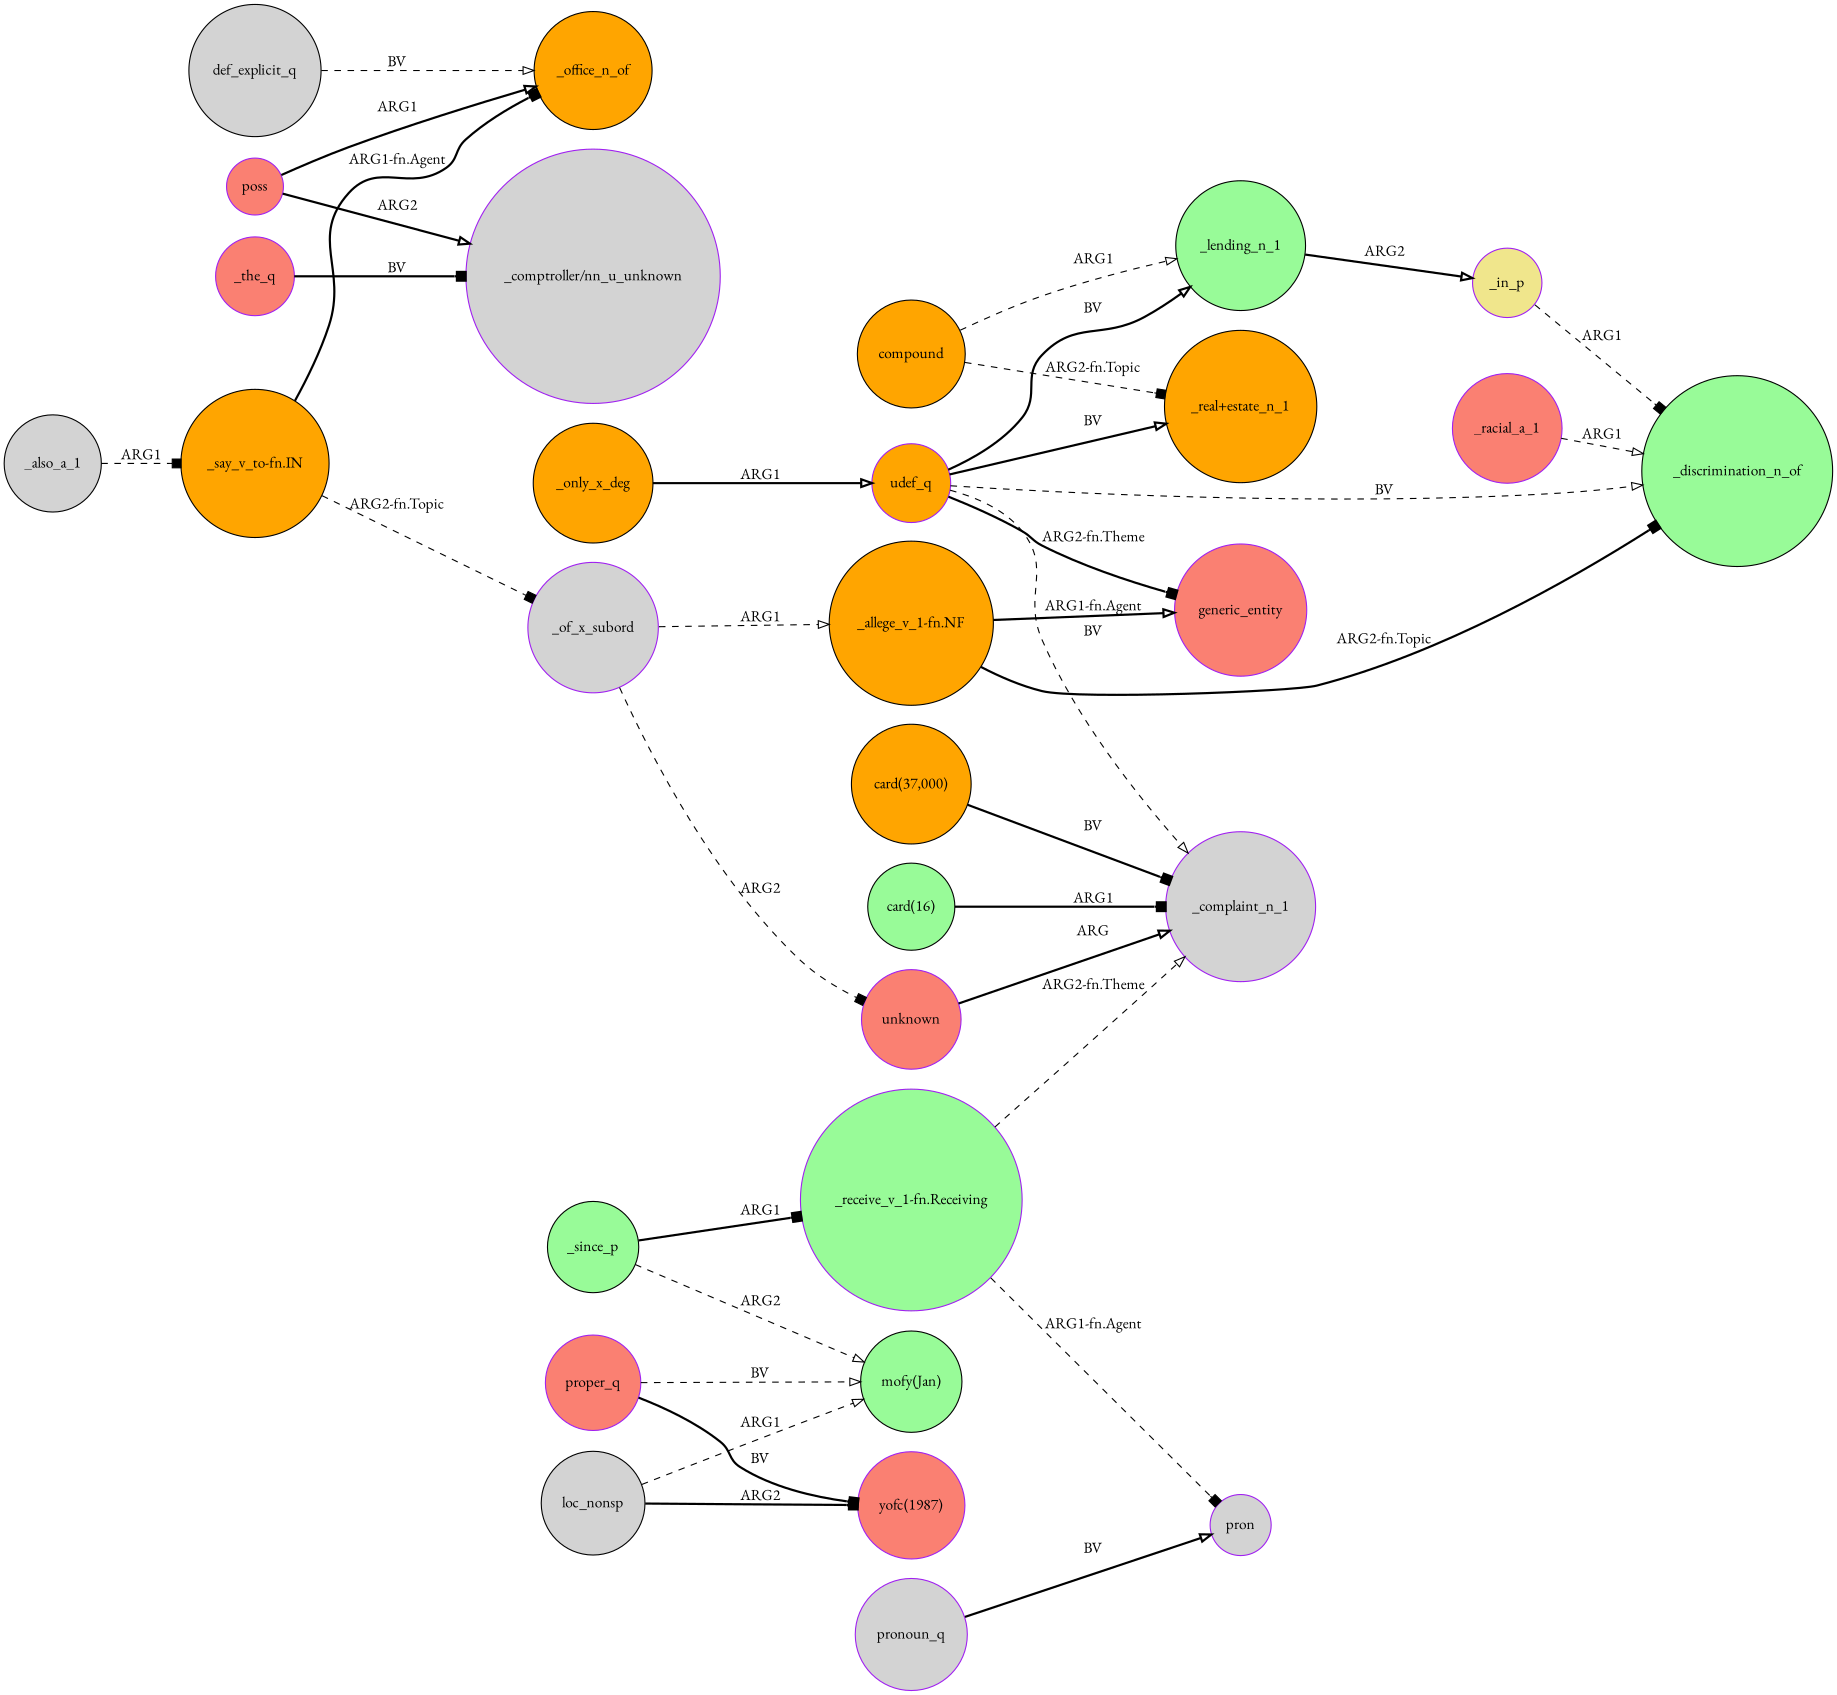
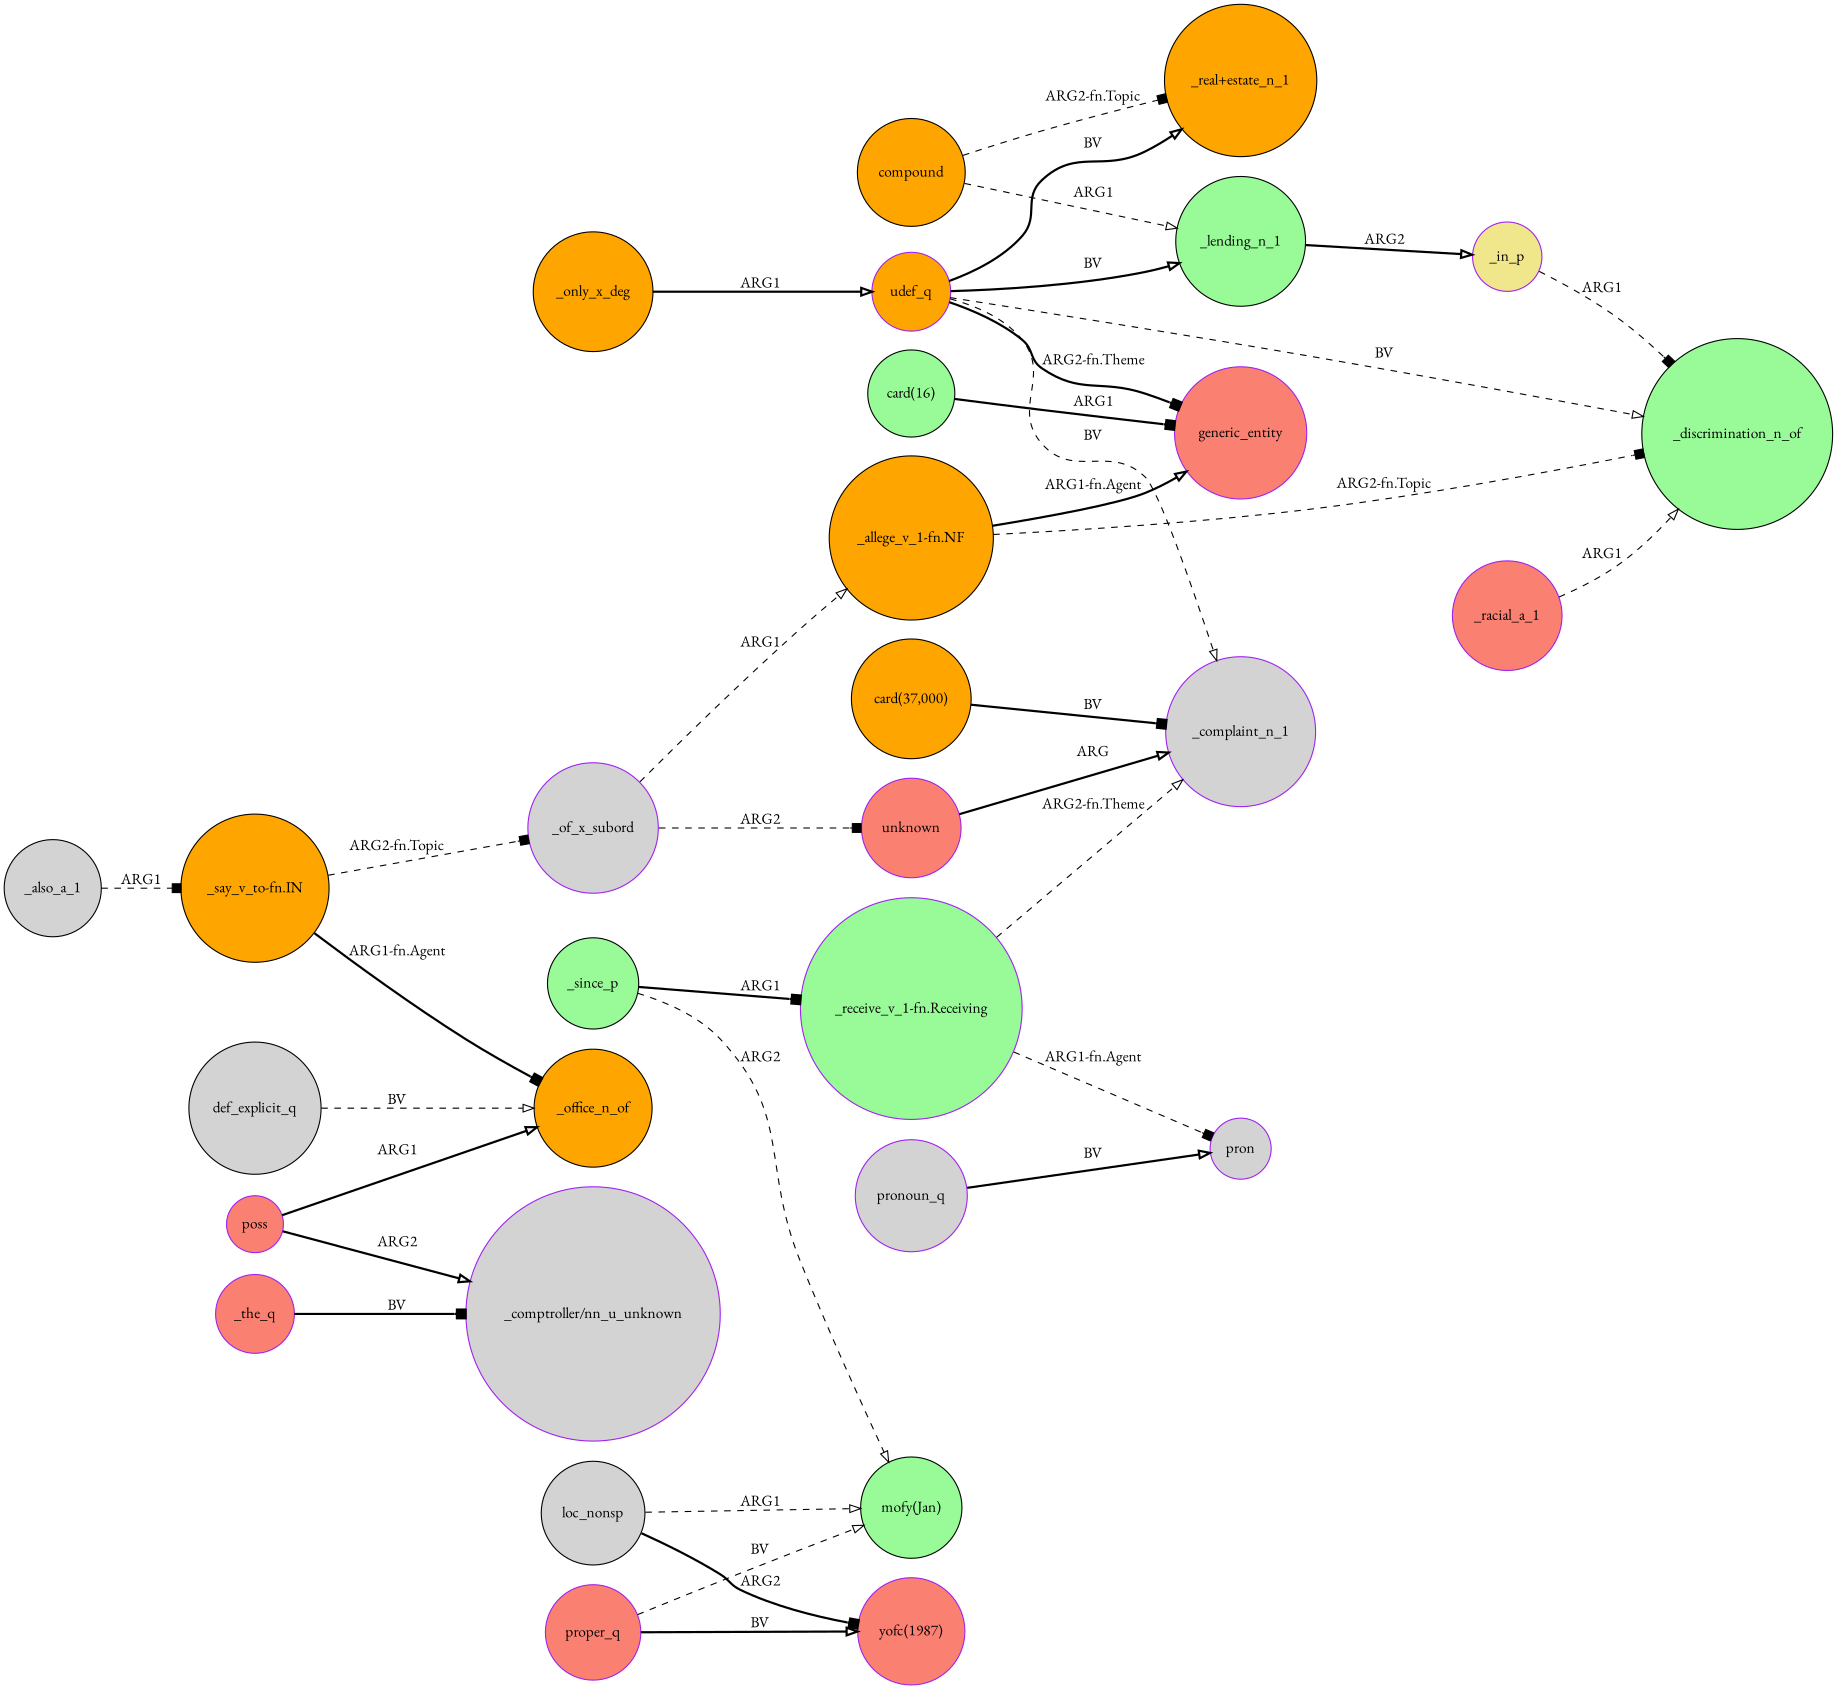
(1330, 682) -> (1315, 509)
(1055, 907) -> (1059, 412)
(735, 1463) -> (744, 1632)
